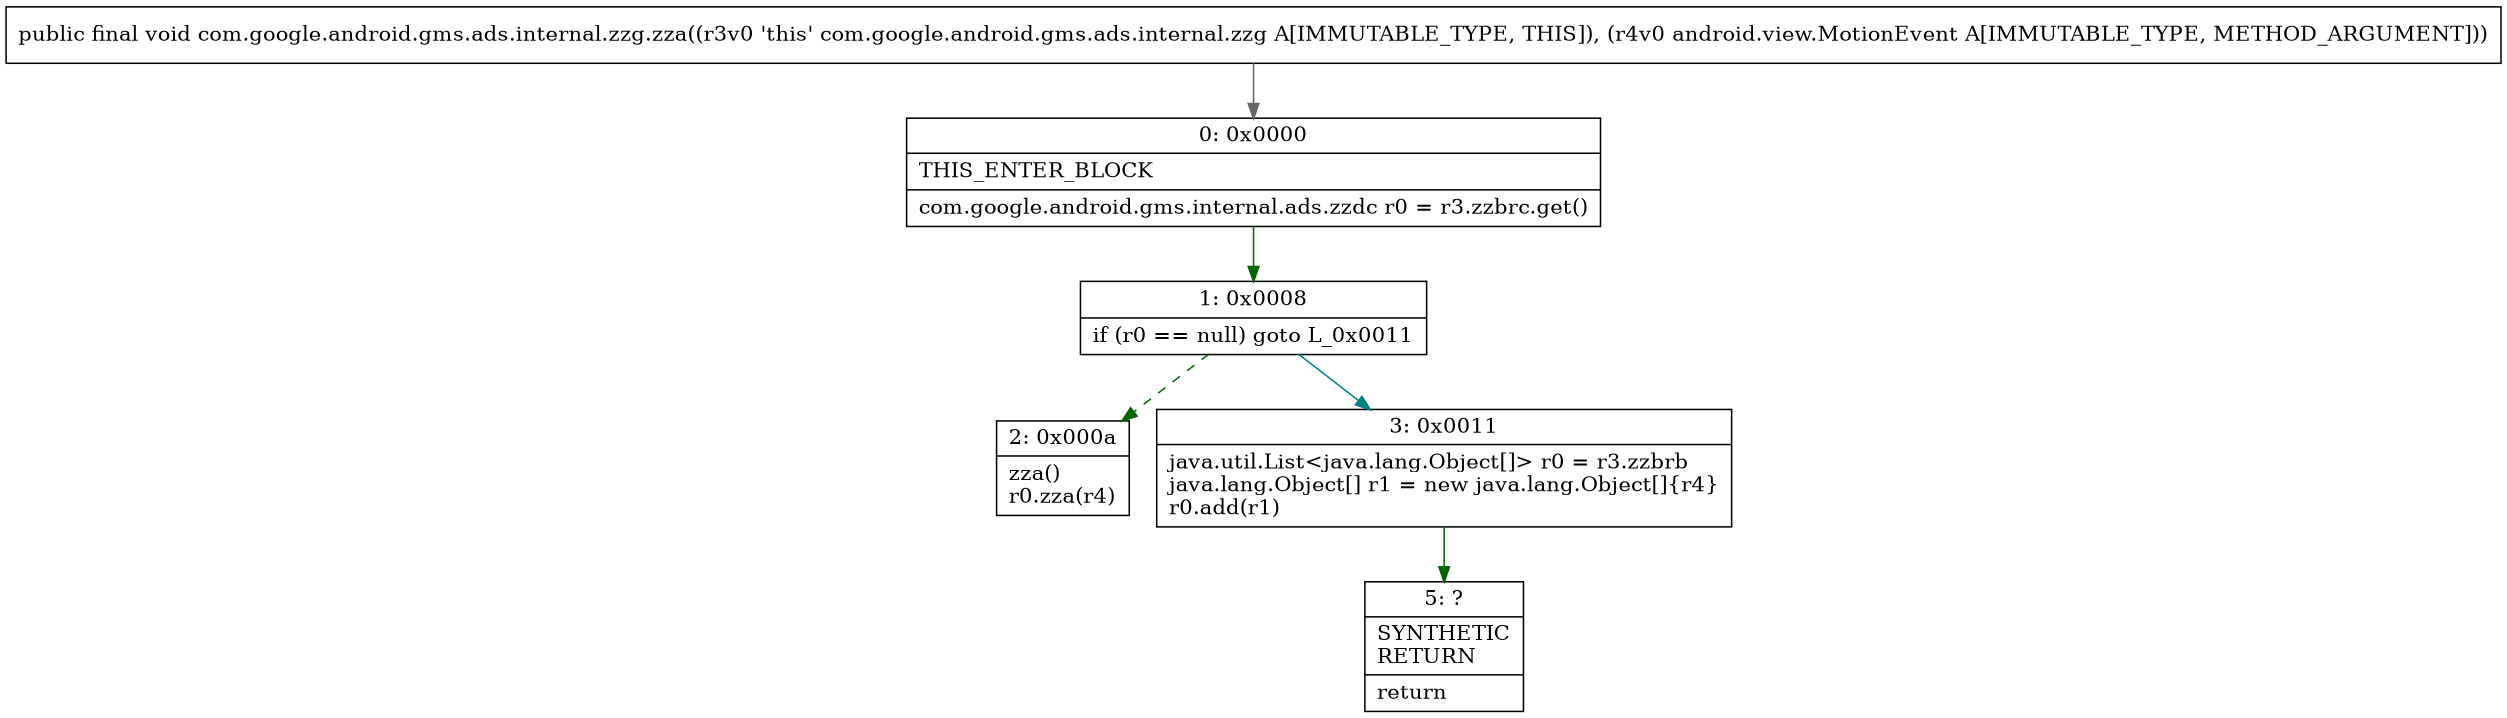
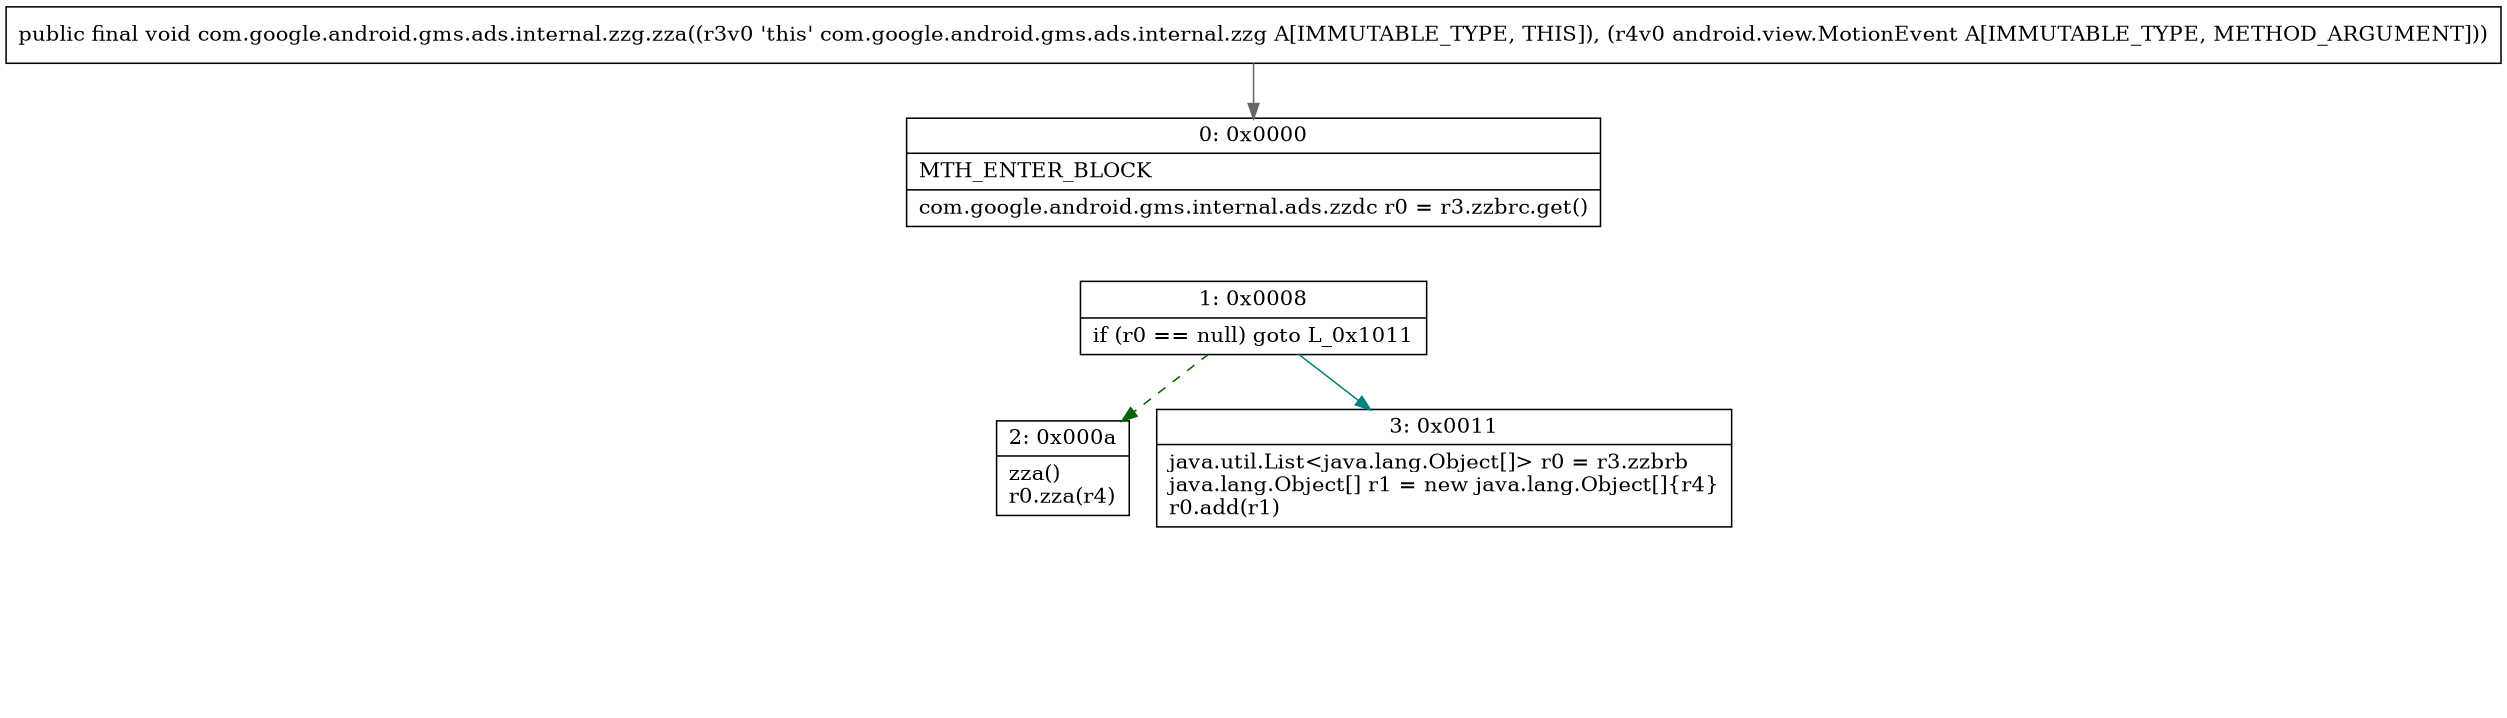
(1036, 171) -> (1036, 171)
(1254, 246) -> none
(1254, 336) -> (1254, 336)
(1444, 647) -> none
